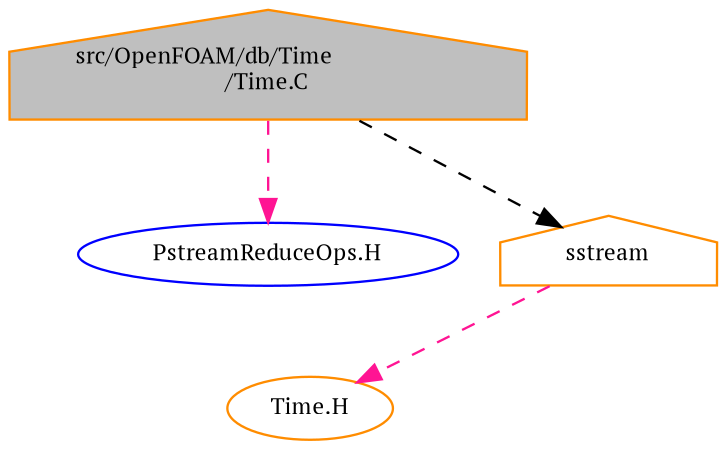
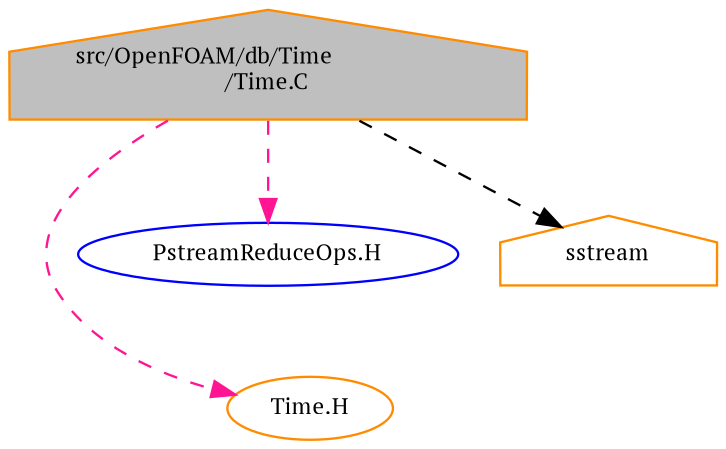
(464, 329) -> (50, 273)
